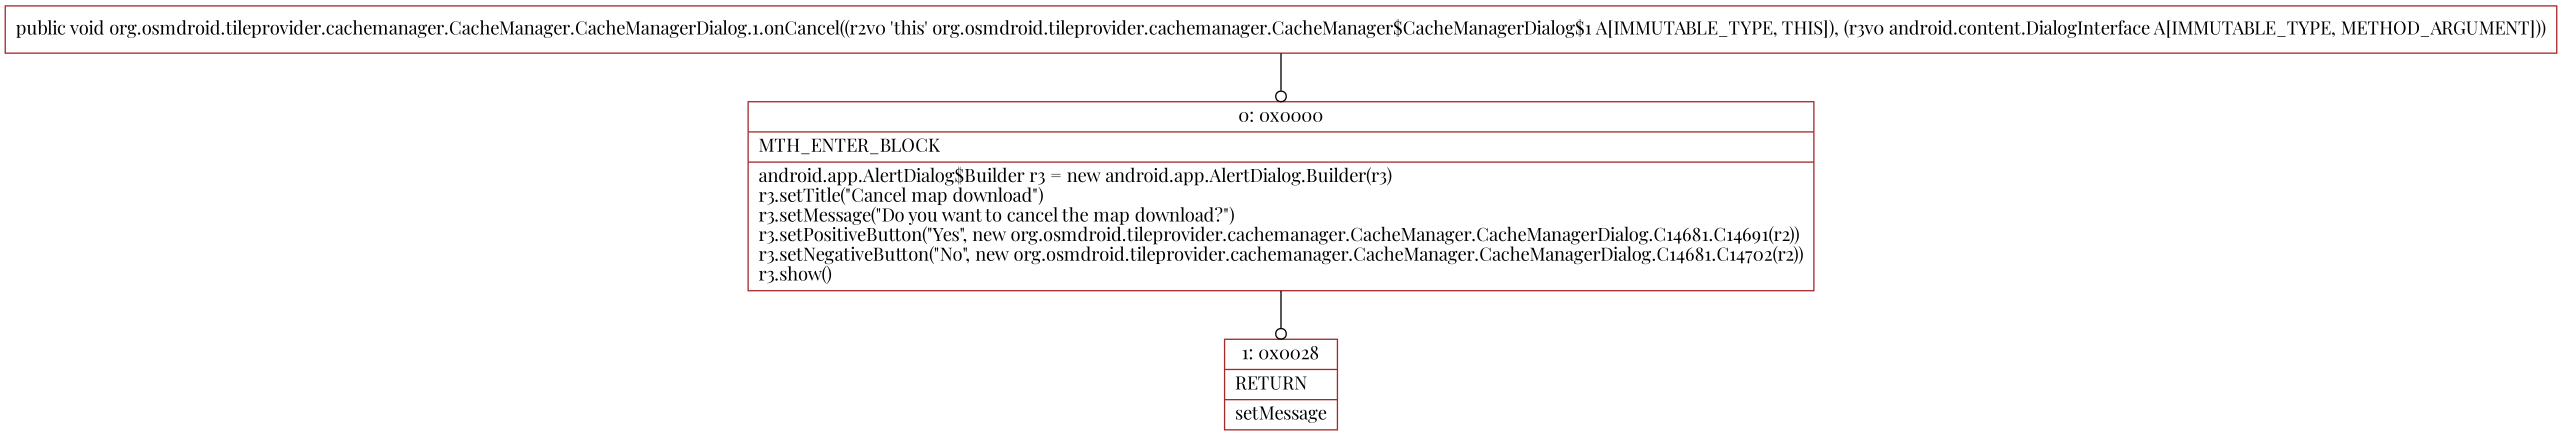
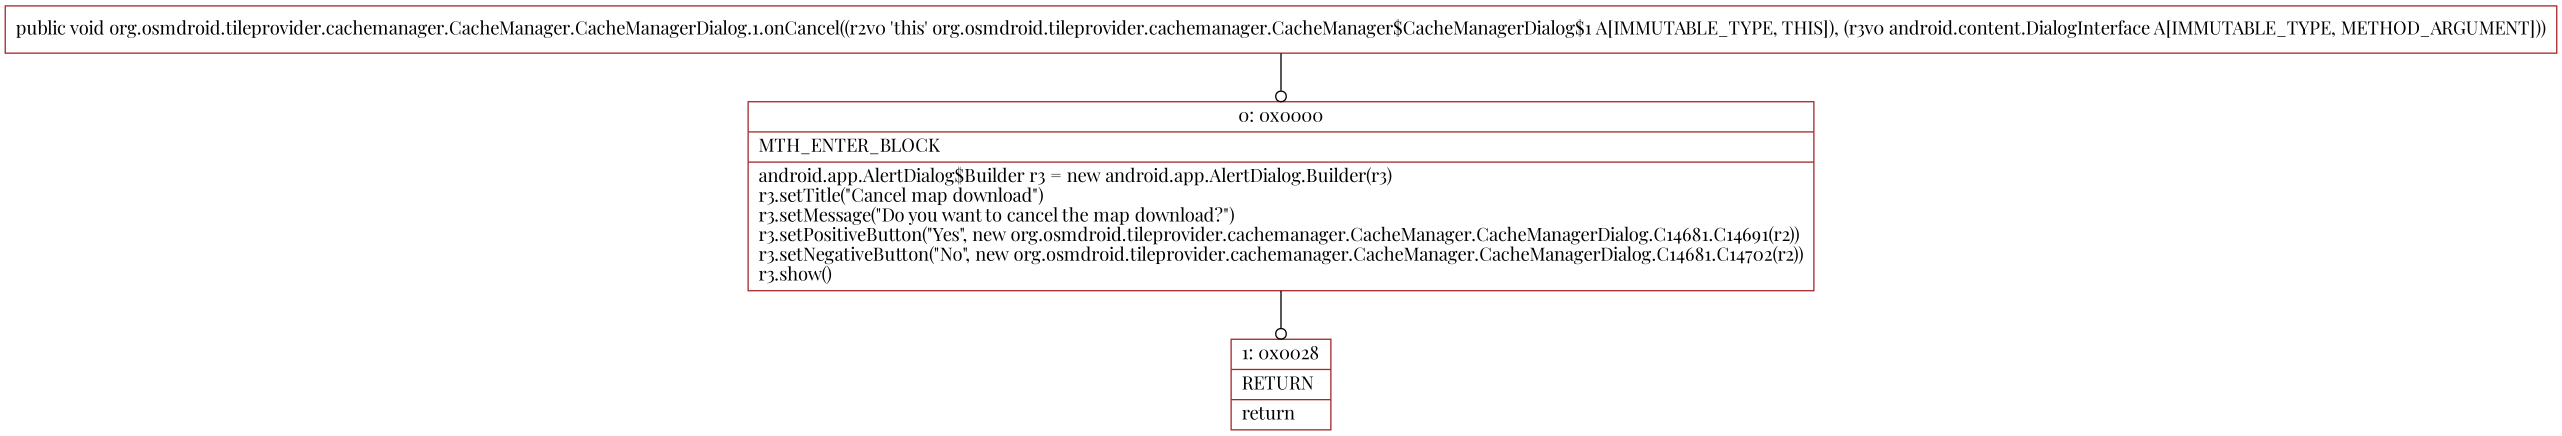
(1281, 414) -> (1269, 414)
